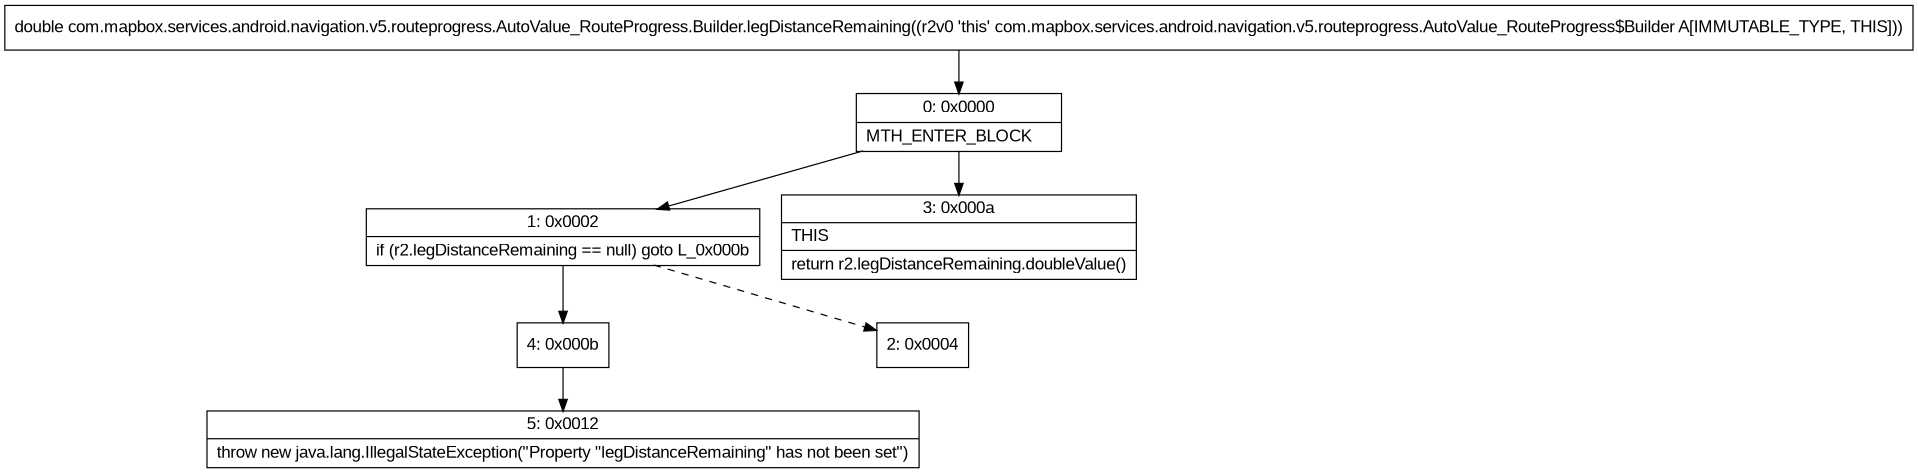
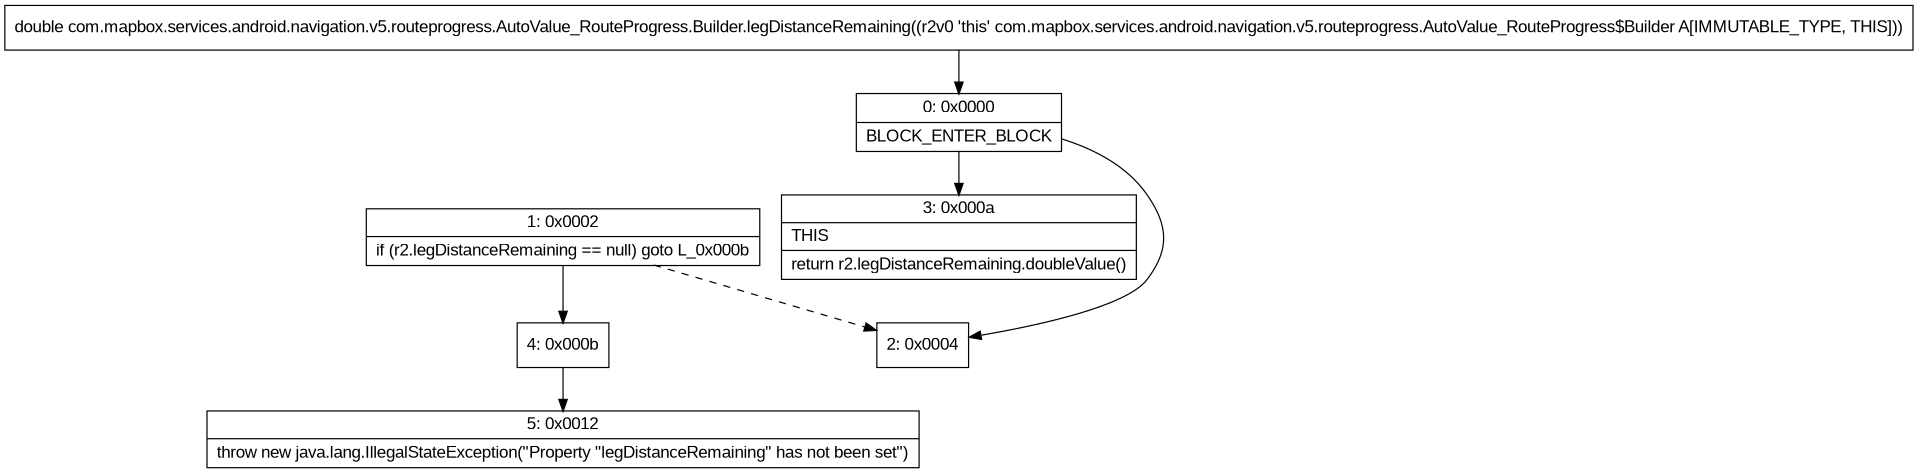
(949, 136) -> (959, 136)
(766, 178) -> (1152, 272)
